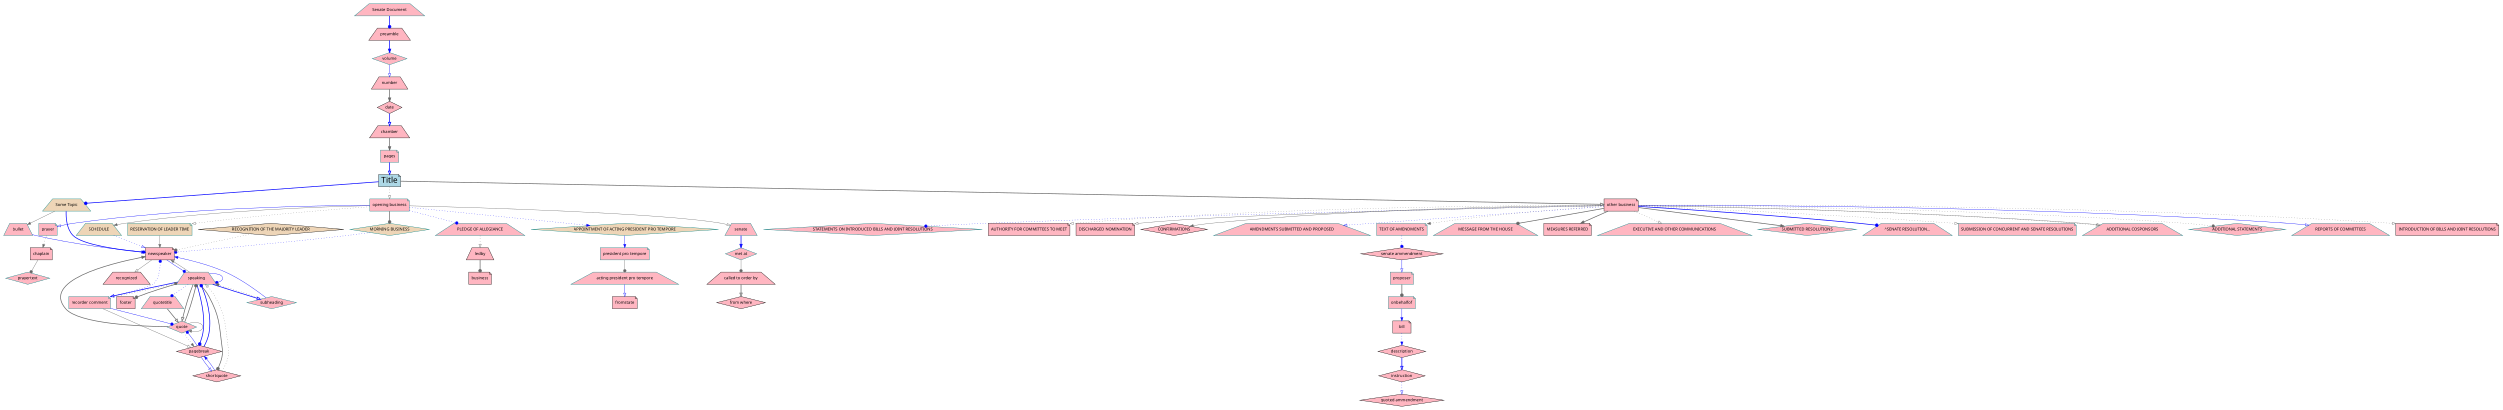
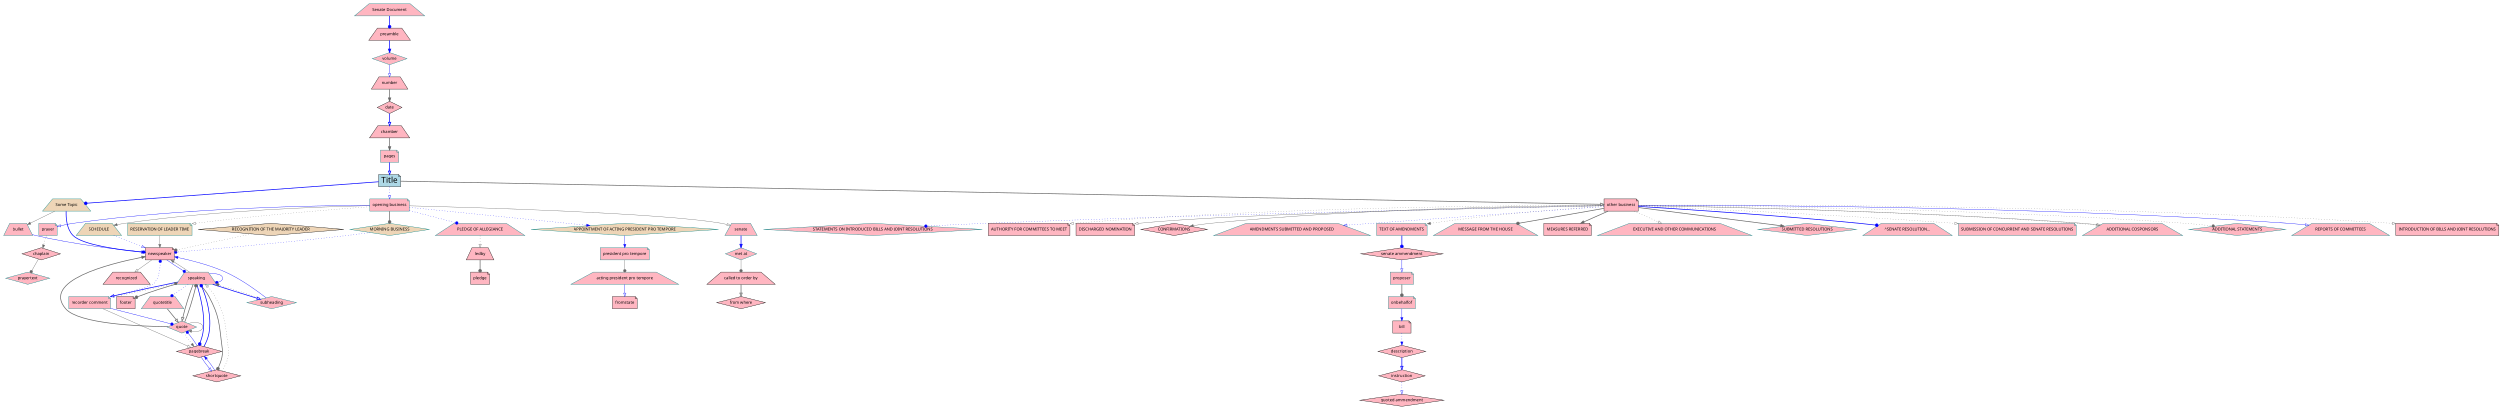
(390, 191) -> (390, 191)
(1402, 240) -> (1402, 240)
(41, 254) -> (41, 254)
(480, 278) -> (480, 278)
